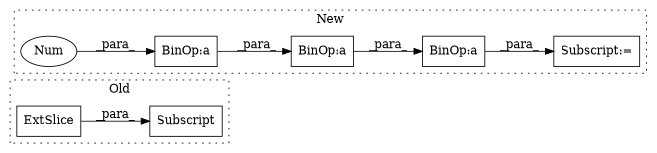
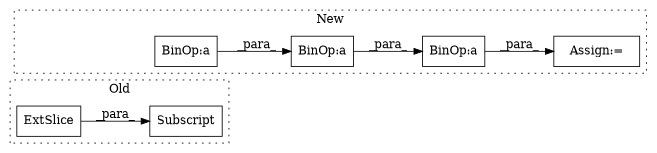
(49, 51) -> none
(597, 51) -> (597, 51)
